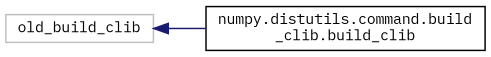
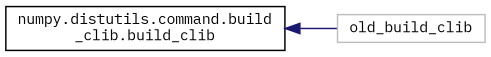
(187, 28) -> (319, 28)
